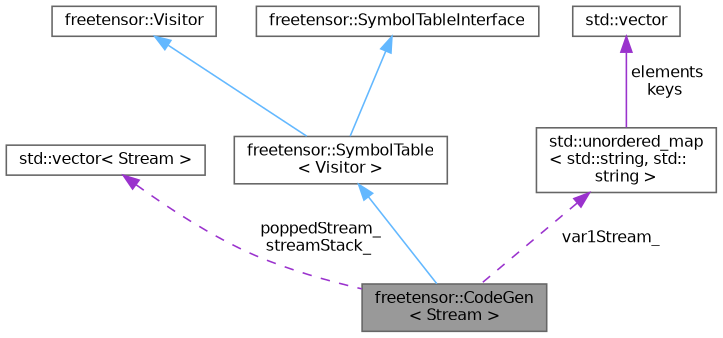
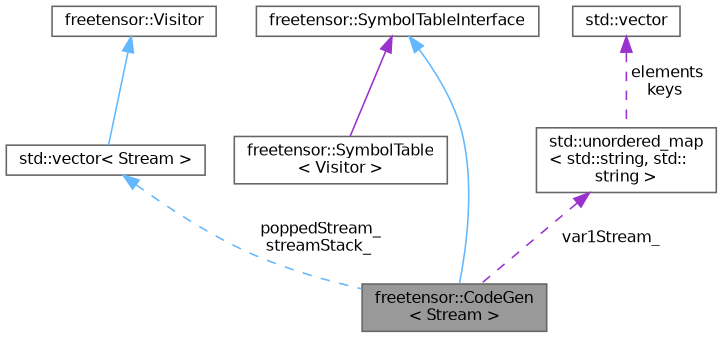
(626, 90) -> (626, 90)
(237, 91) -> (118, 99)
(368, 94) -> (368, 94)
(403, 240) -> (467, 161)
(243, 250) -> (243, 250)
